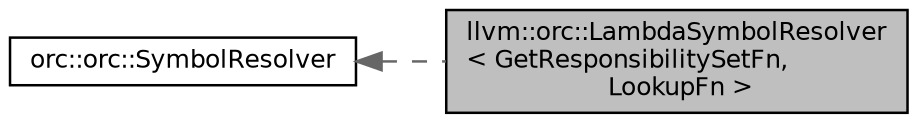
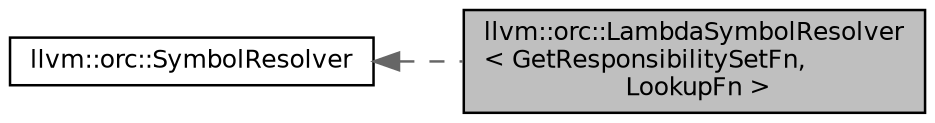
(183, 61) -> (192, 61)
